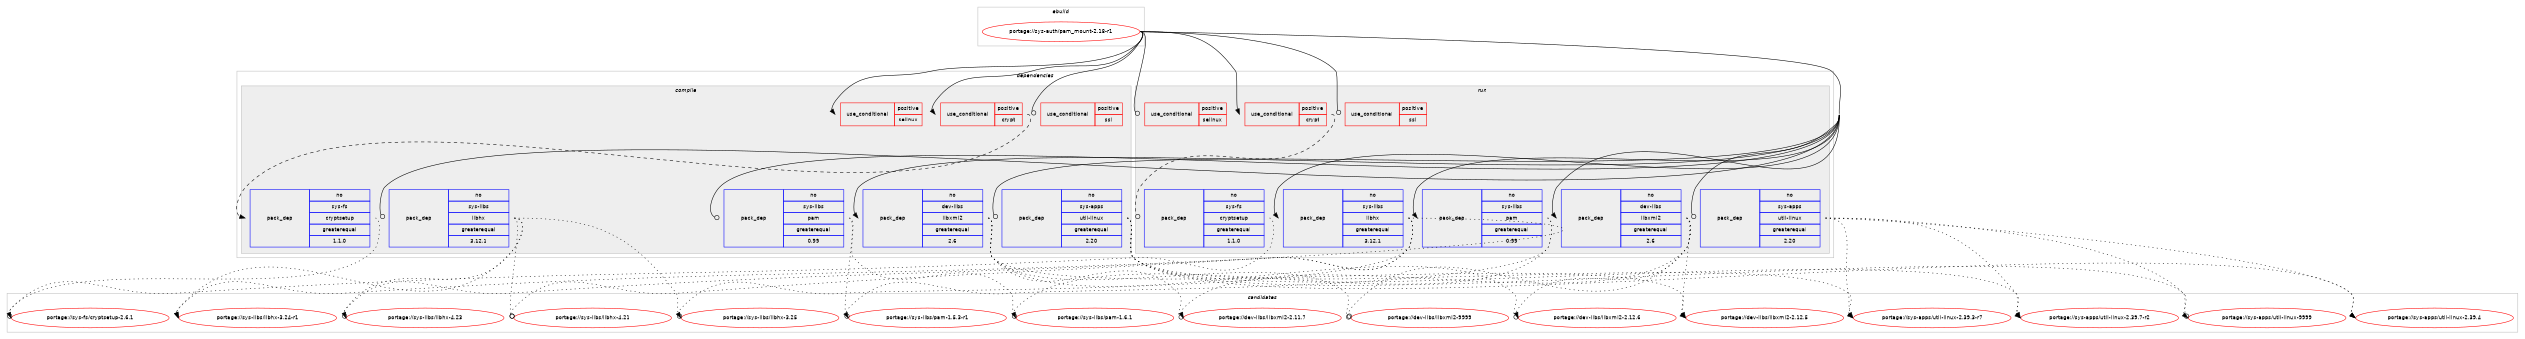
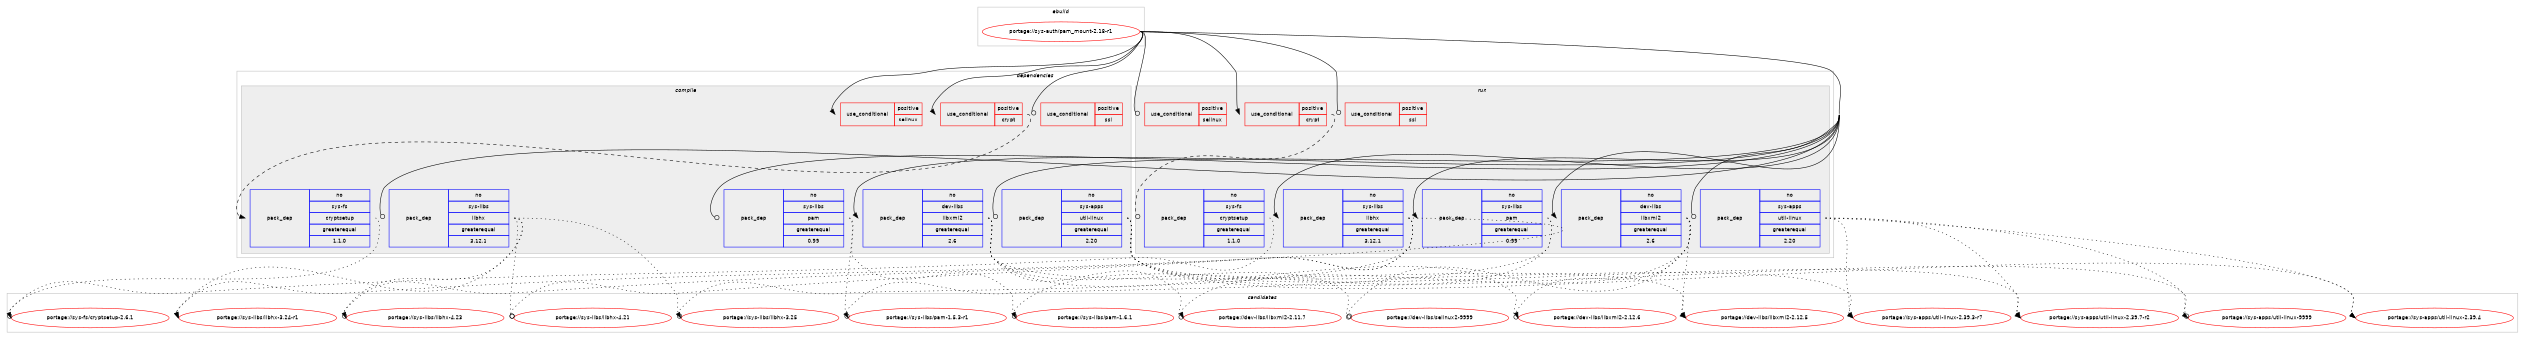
(1430, 318) -> (1430, 318)
